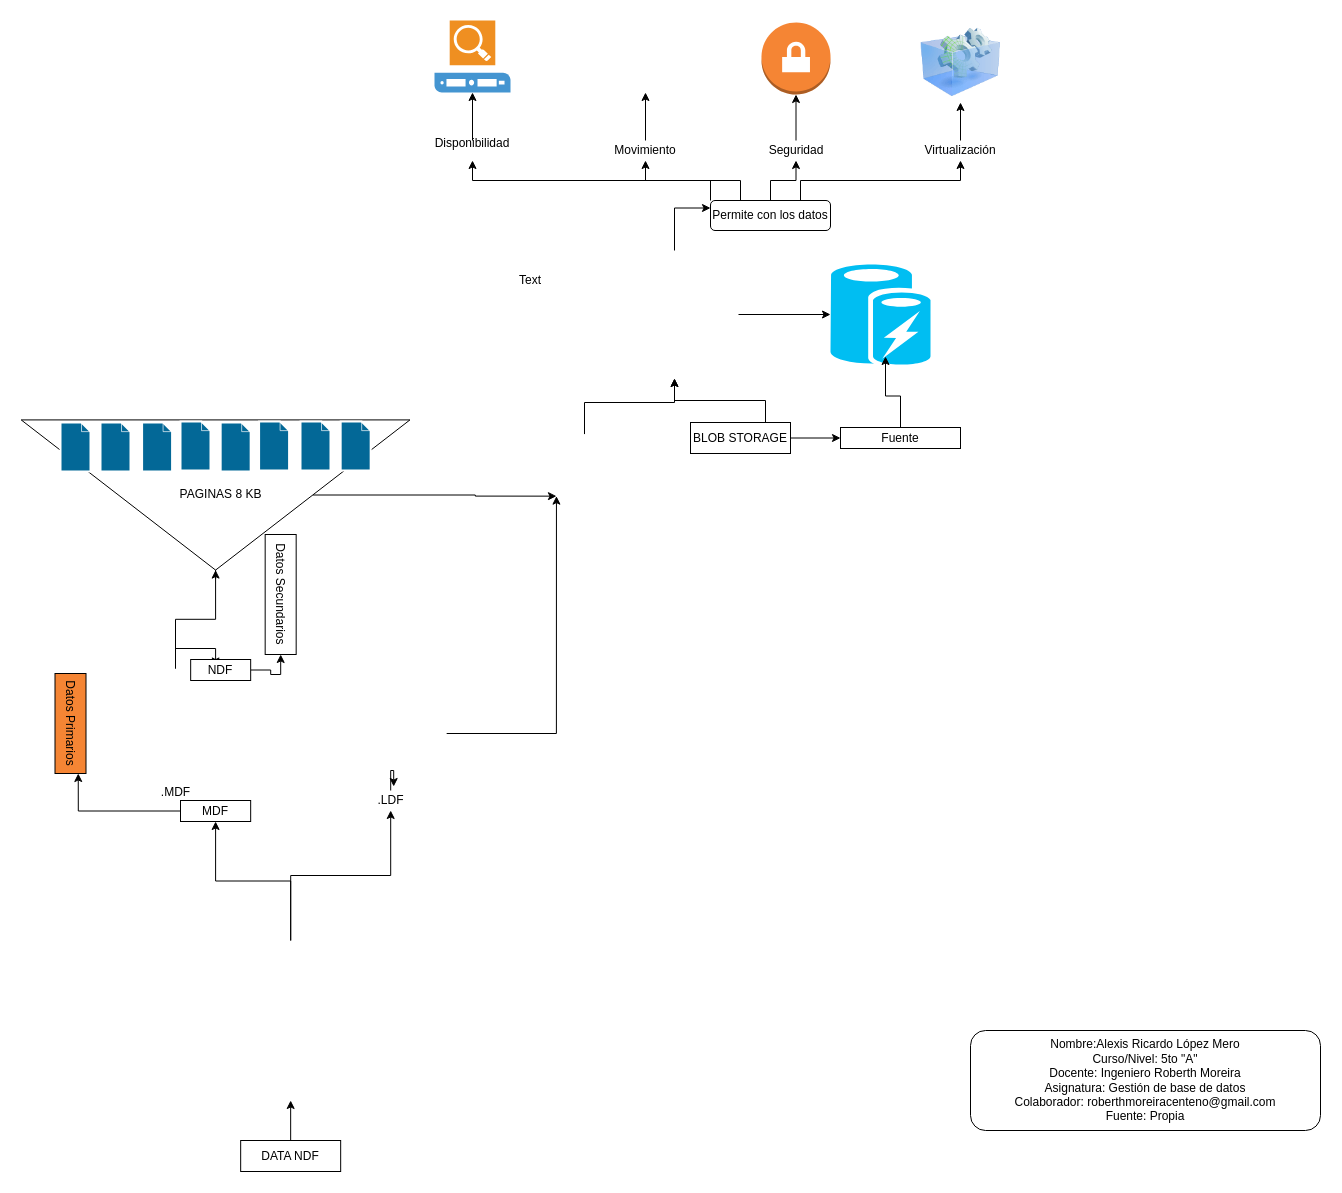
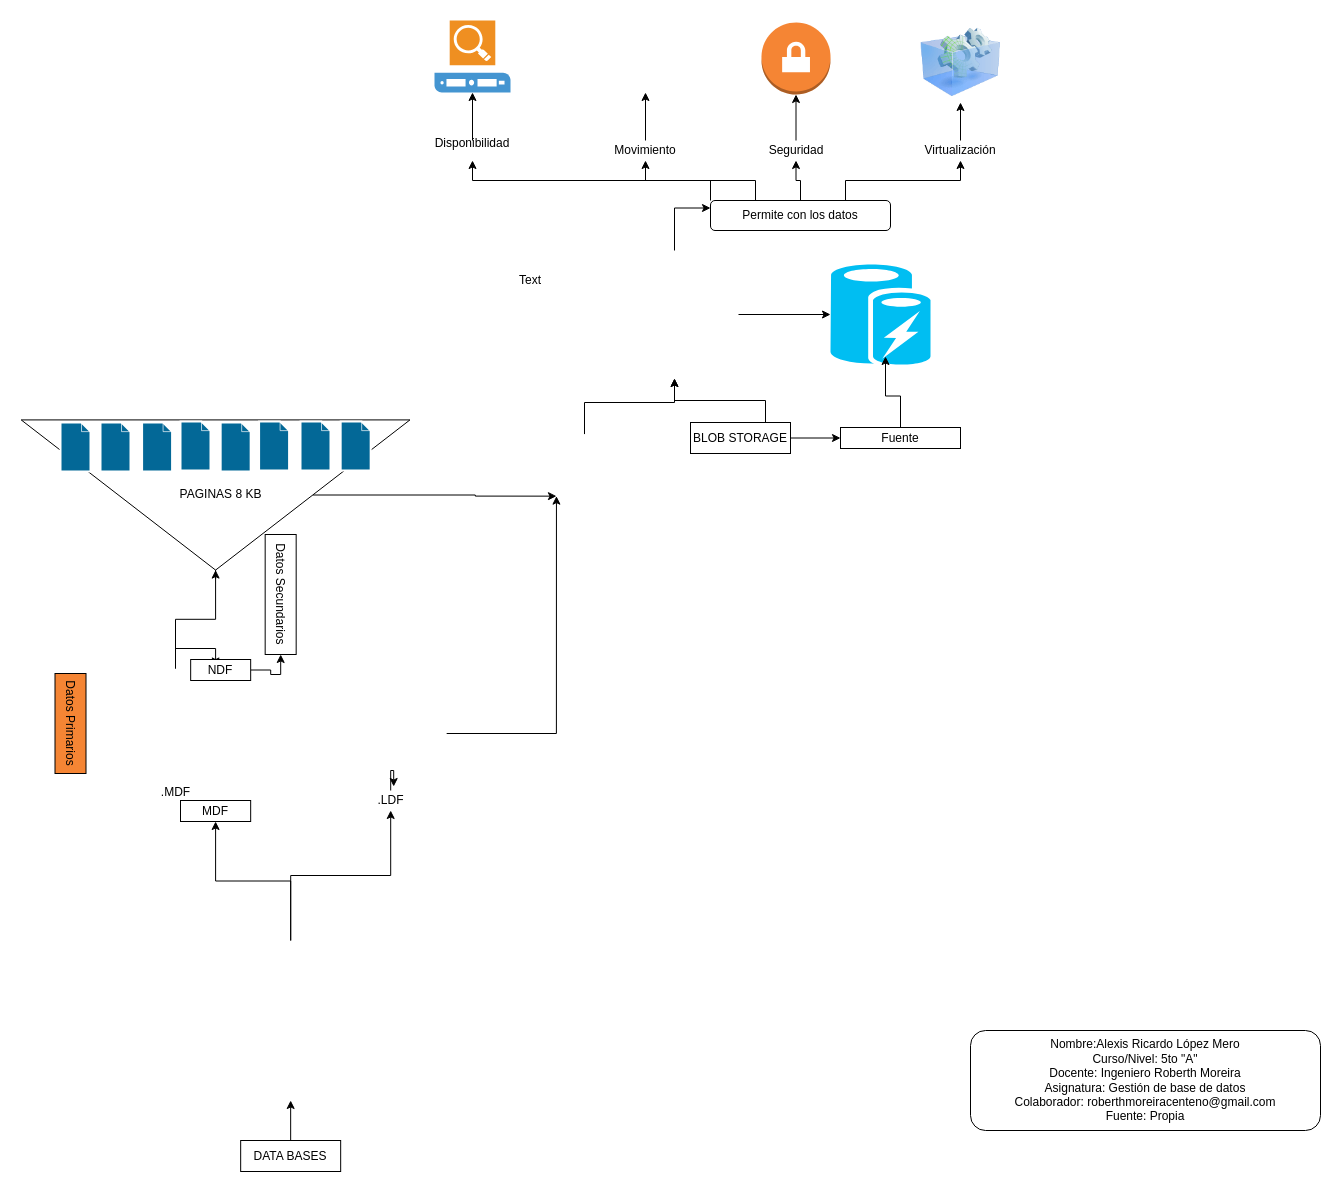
(771, 216) -> (801, 216)
(114, 811) -> none
(291, 1157) -> (291, 1157)
